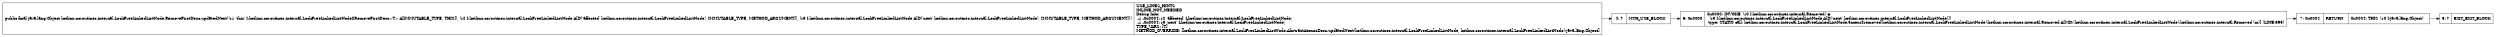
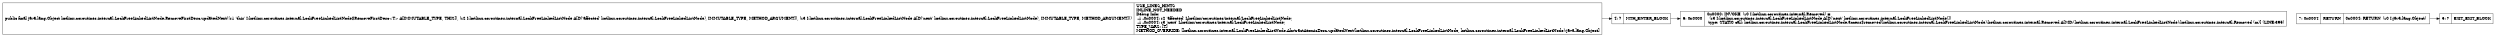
(1647, 19) -> (1647, 19)
(2290, 19) -> none
(2388, 19) -> (2386, 19)
